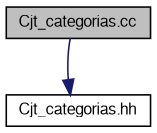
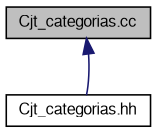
(68, 59) -> (89, 75)
